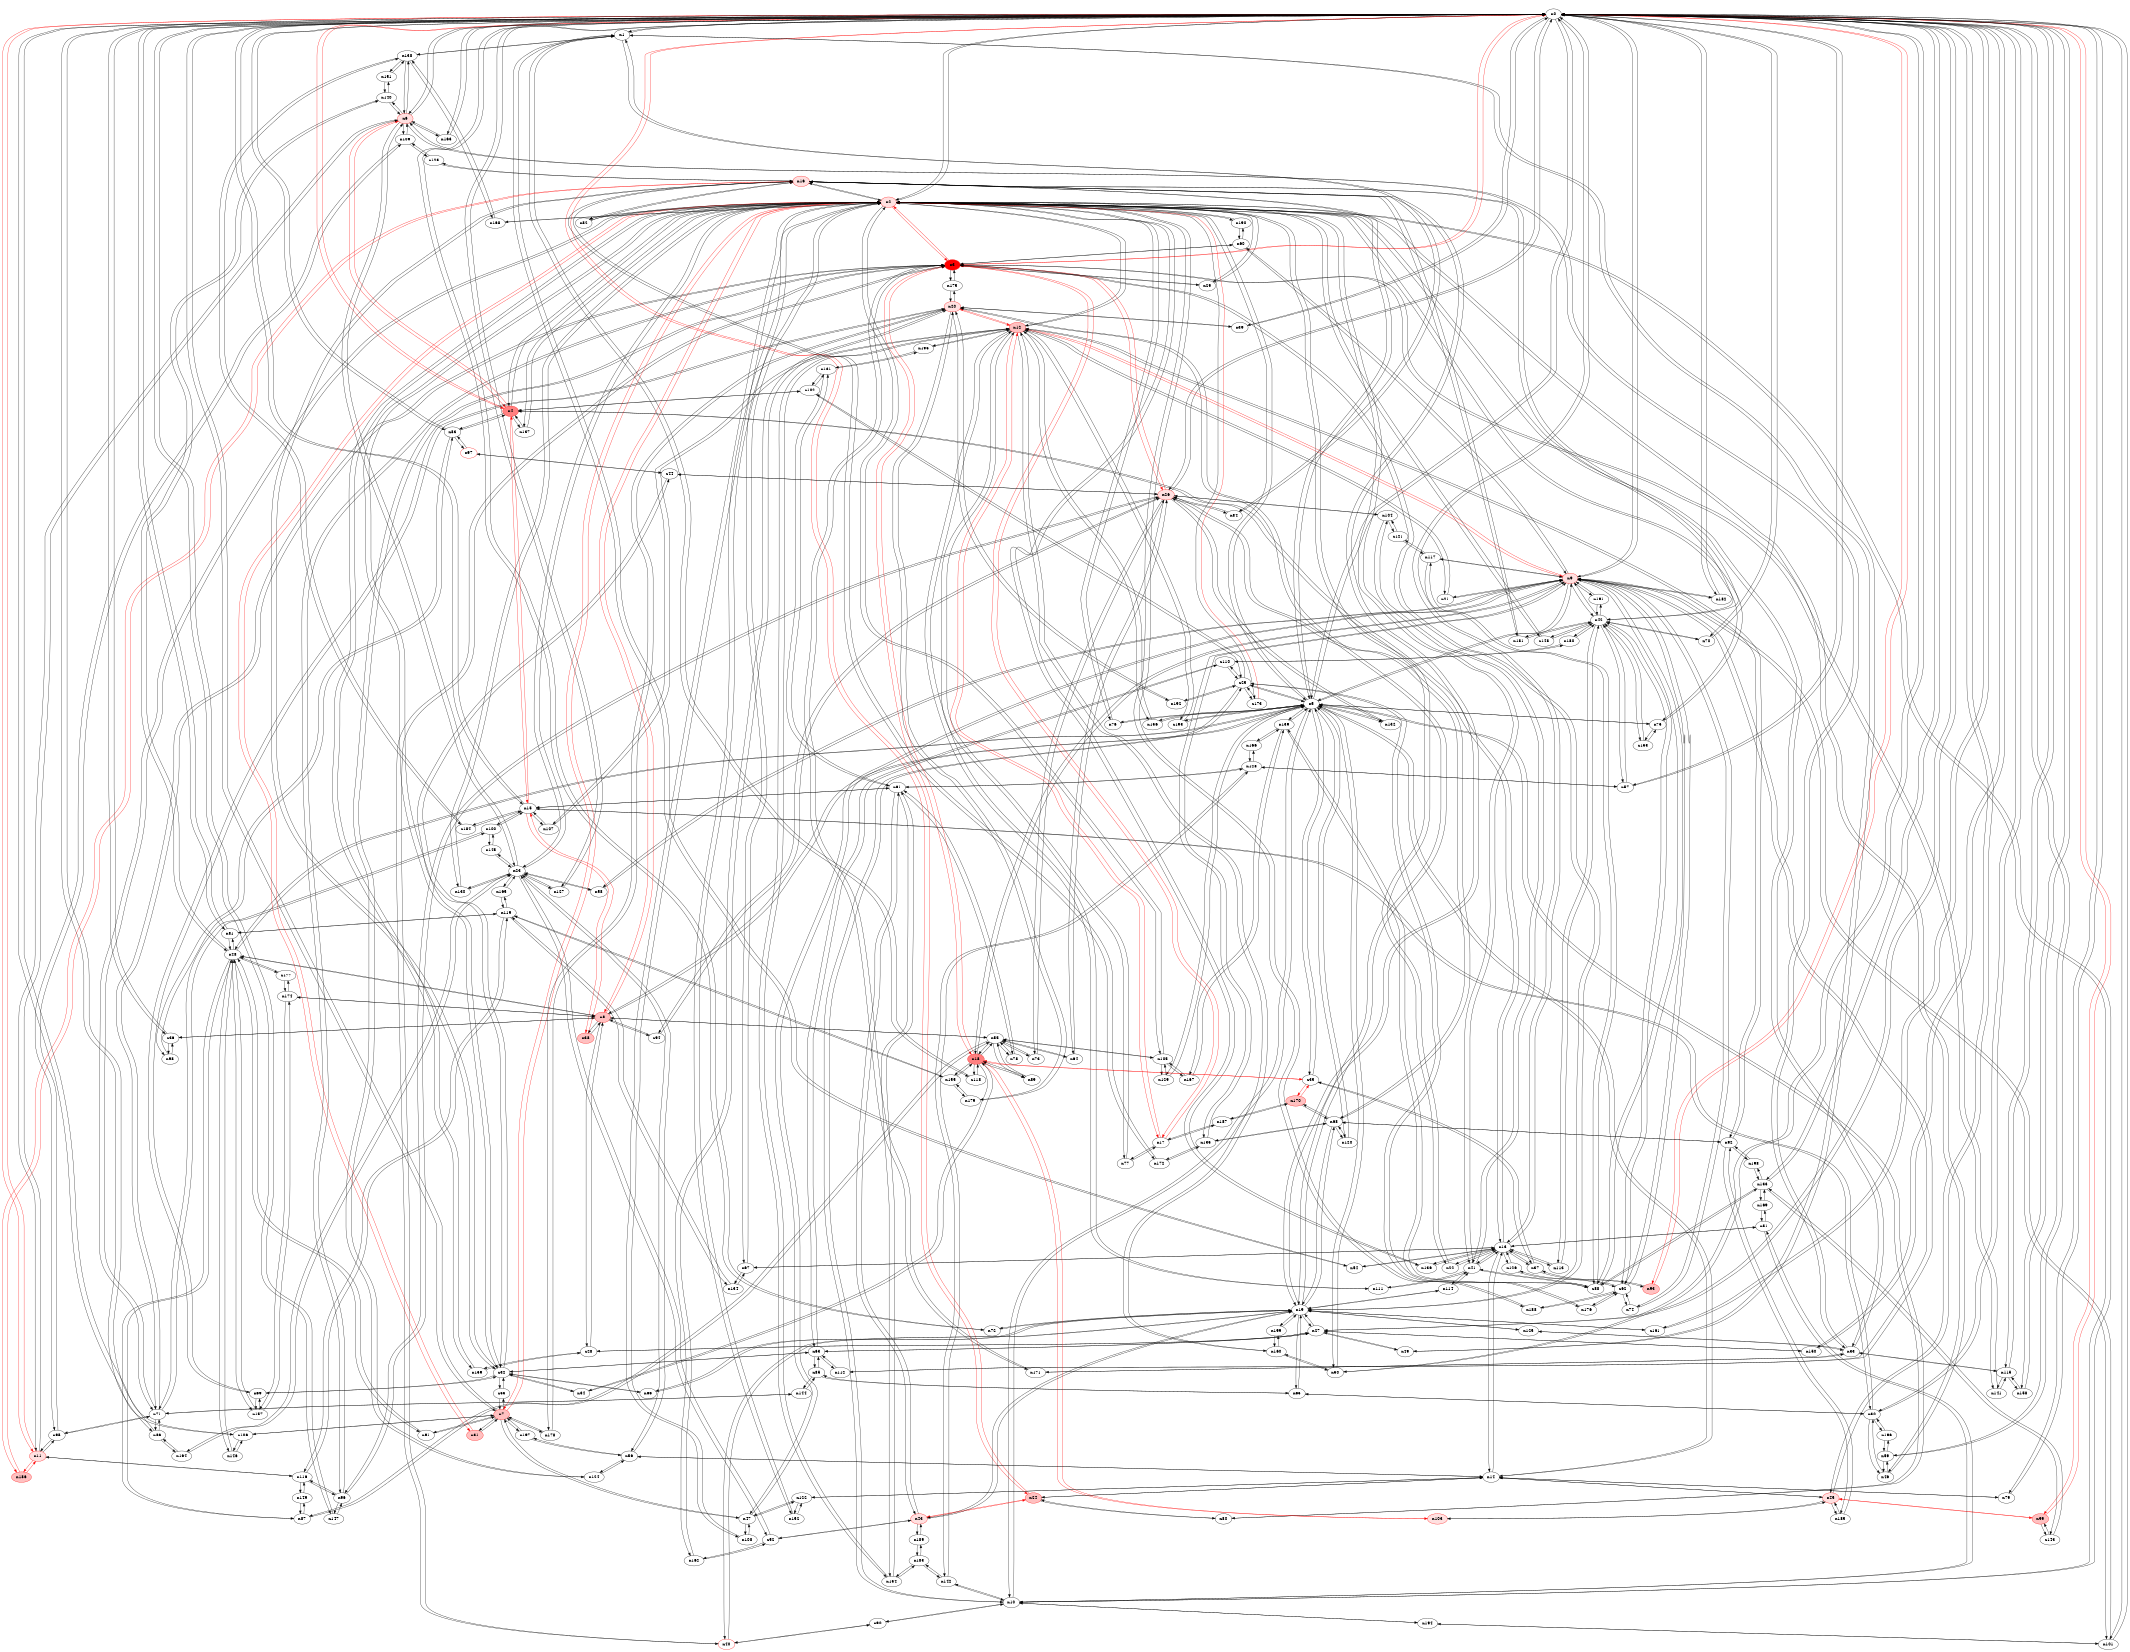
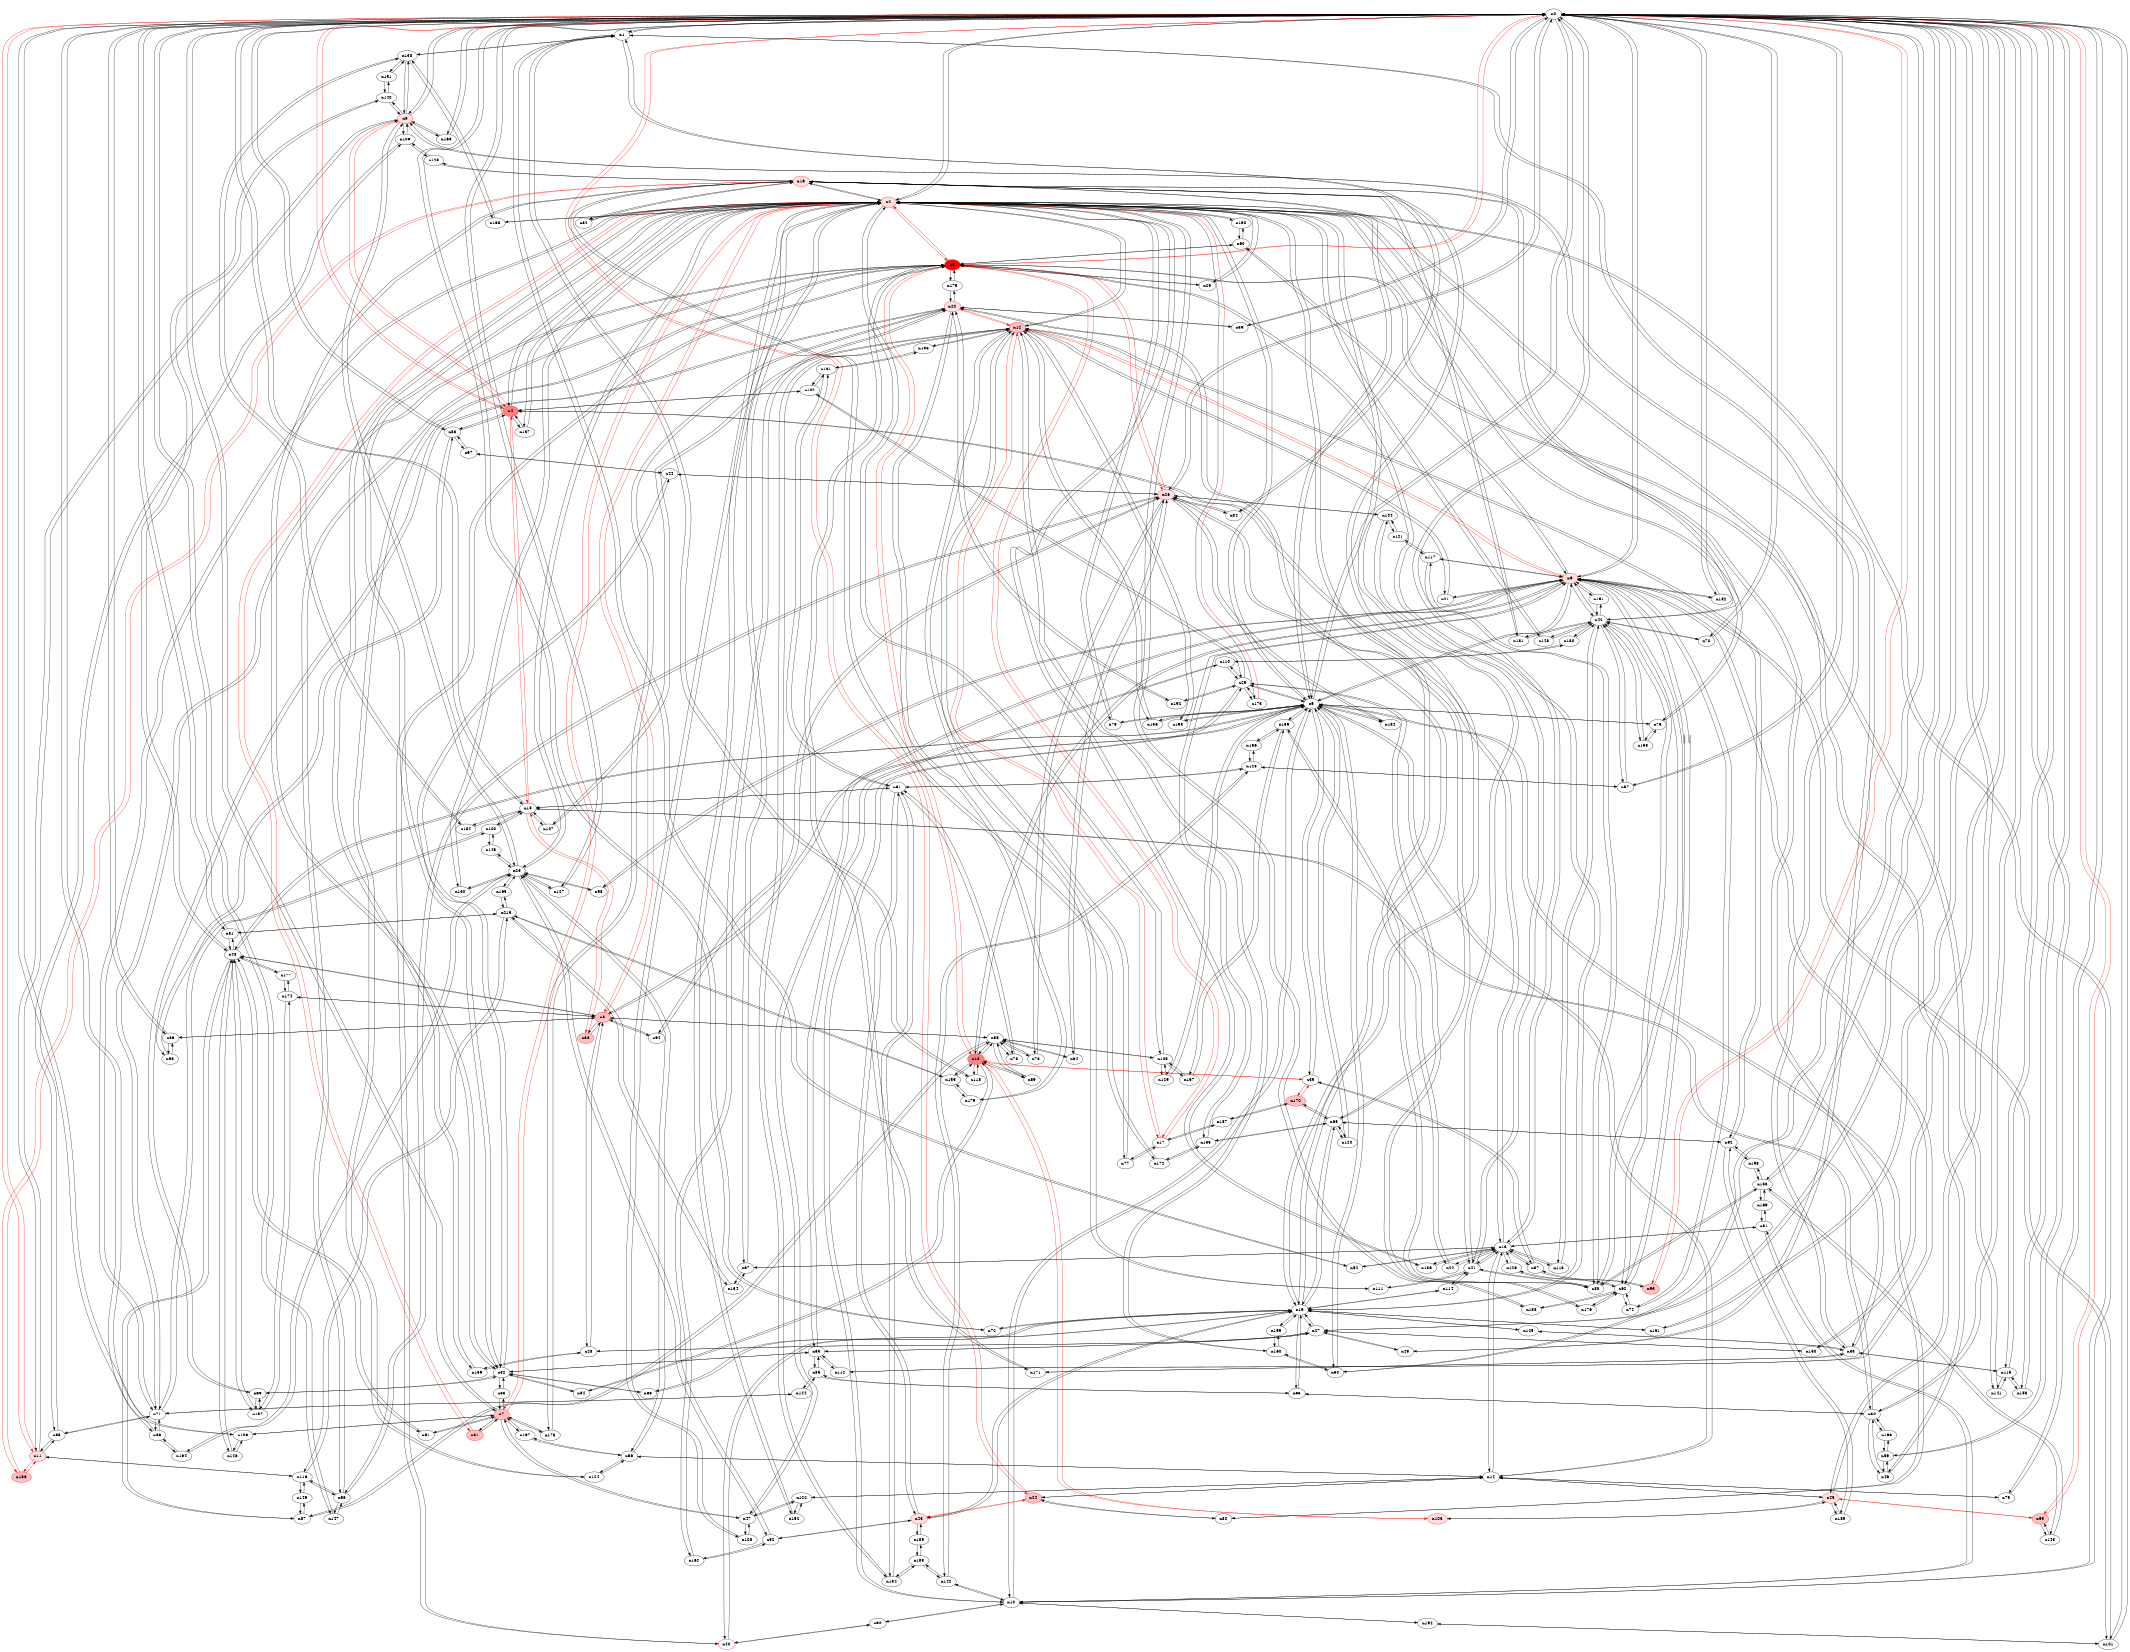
(469, 453) -> (469, 453)
(506, 913) -> (506, 913)
